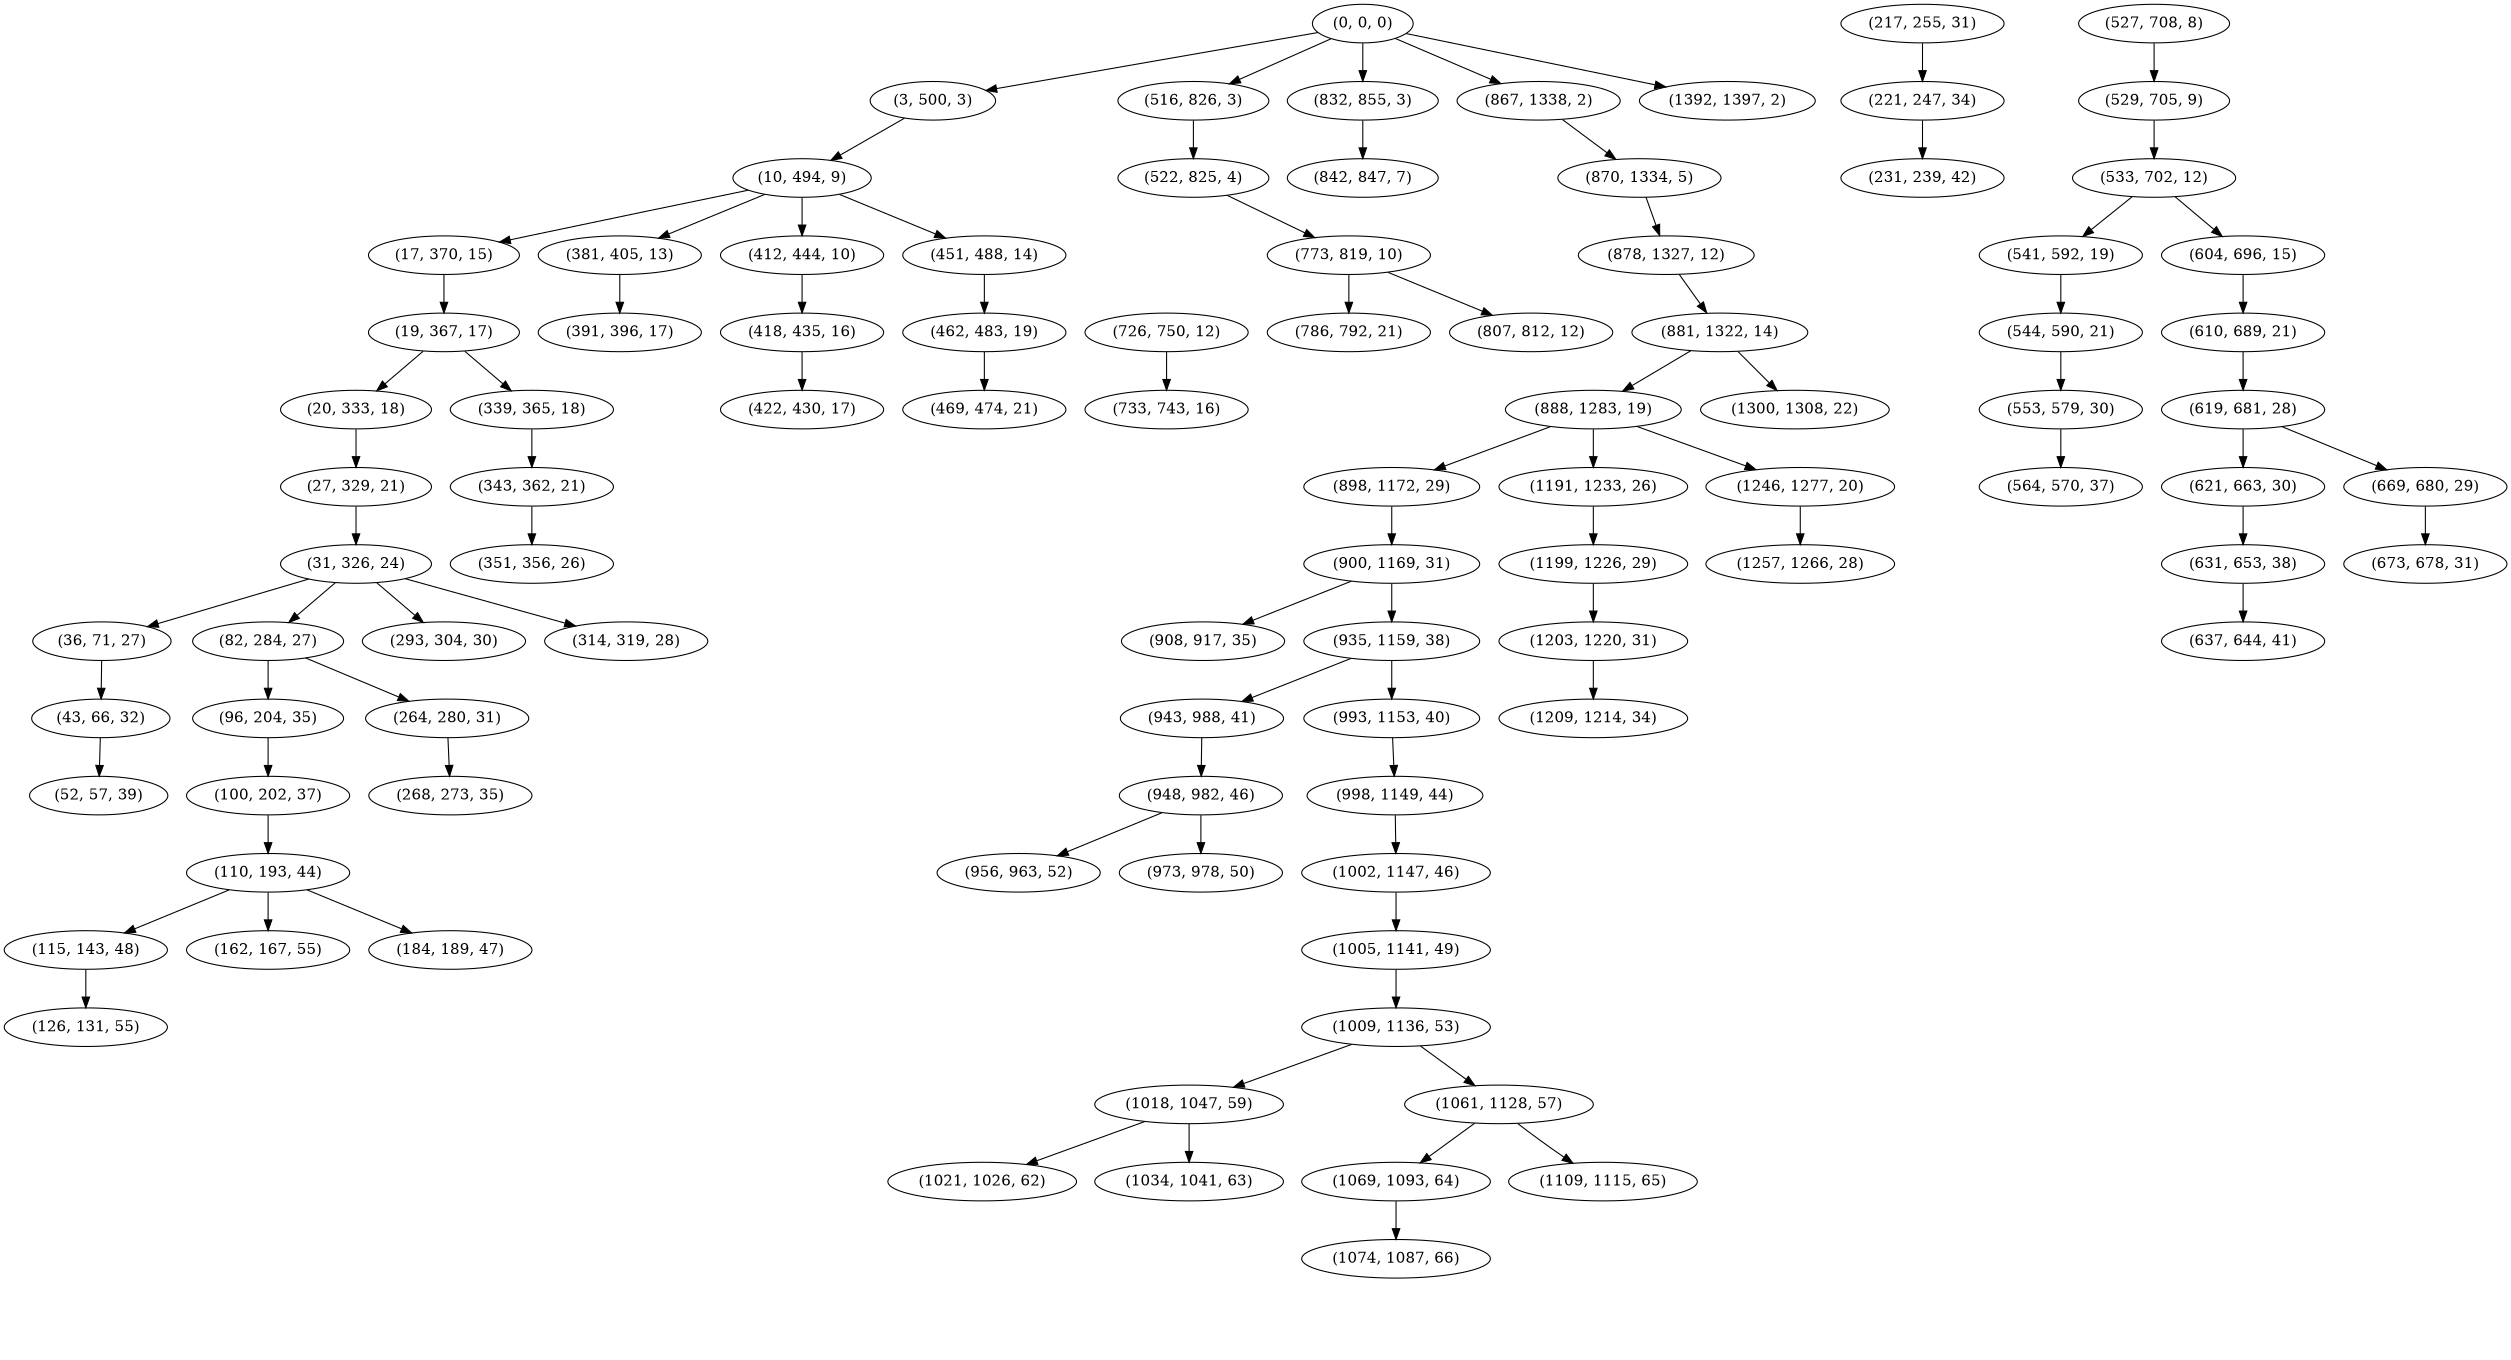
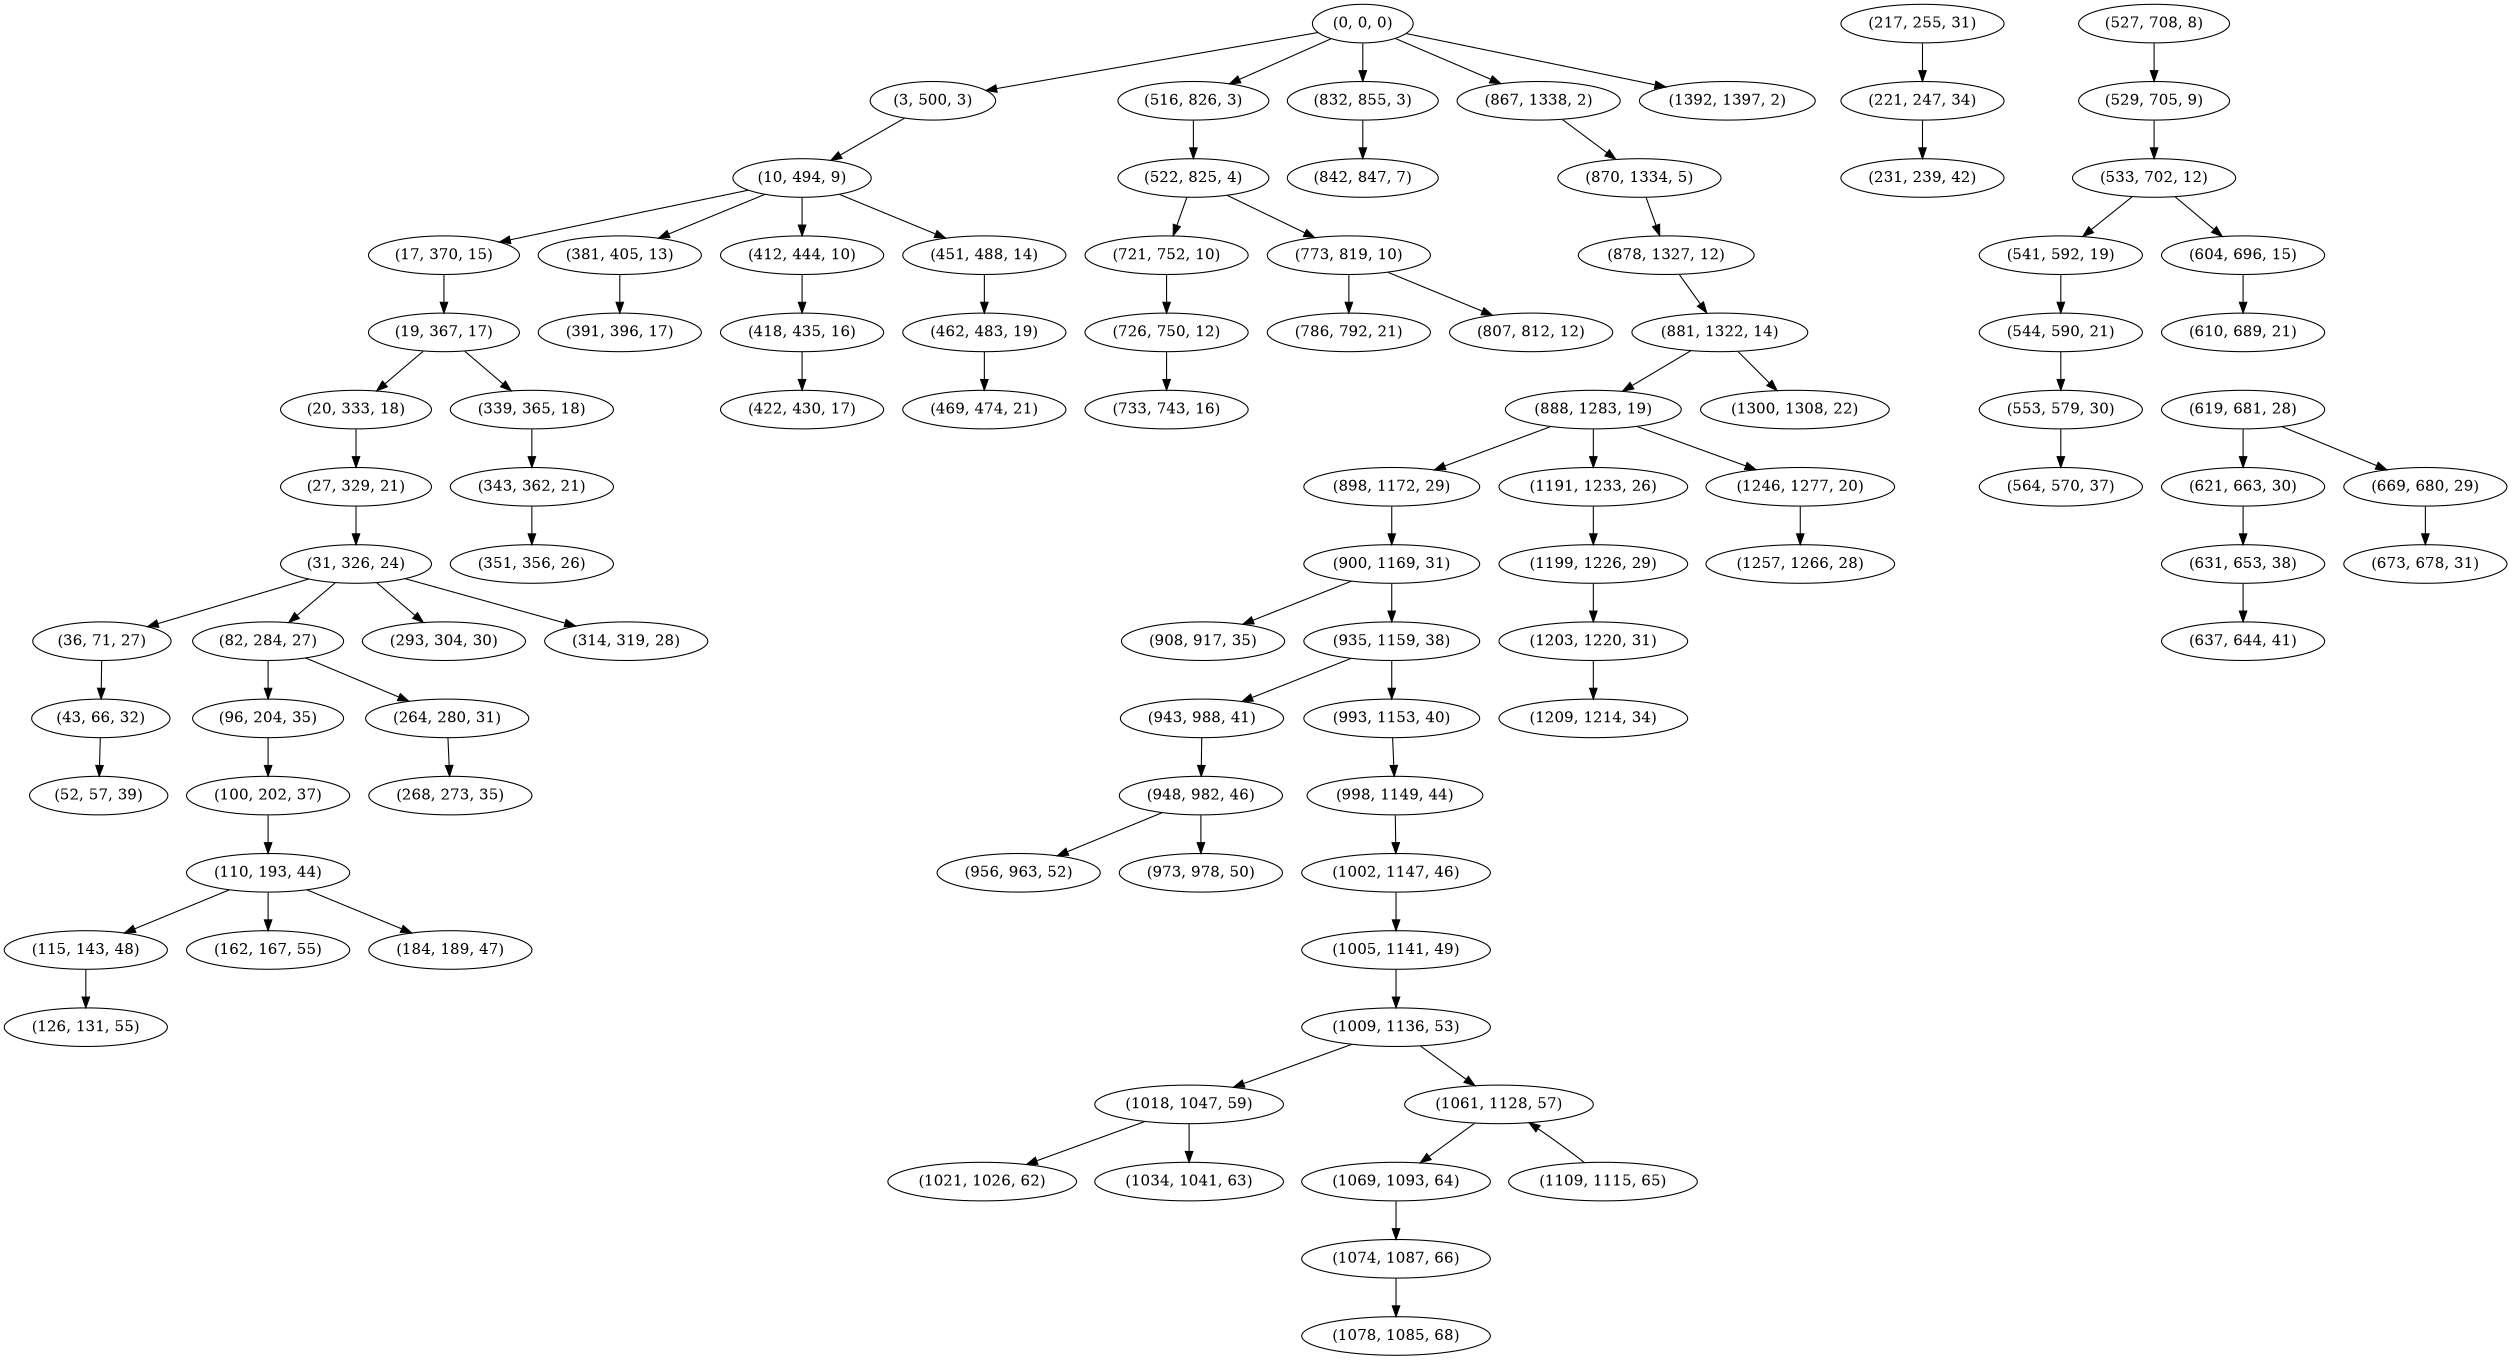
none -> (1167, 255)
(2243, 366) -> none
(1541, 1141) -> (1562, 1145)
none -> (1396, 1336)
